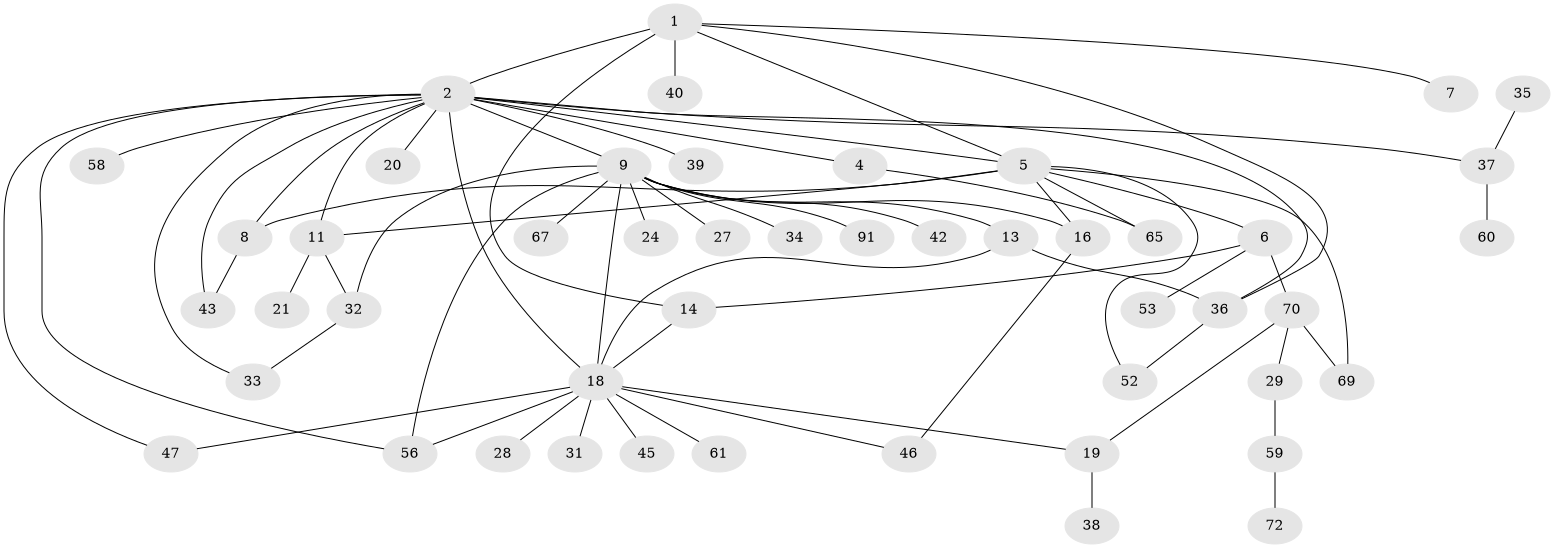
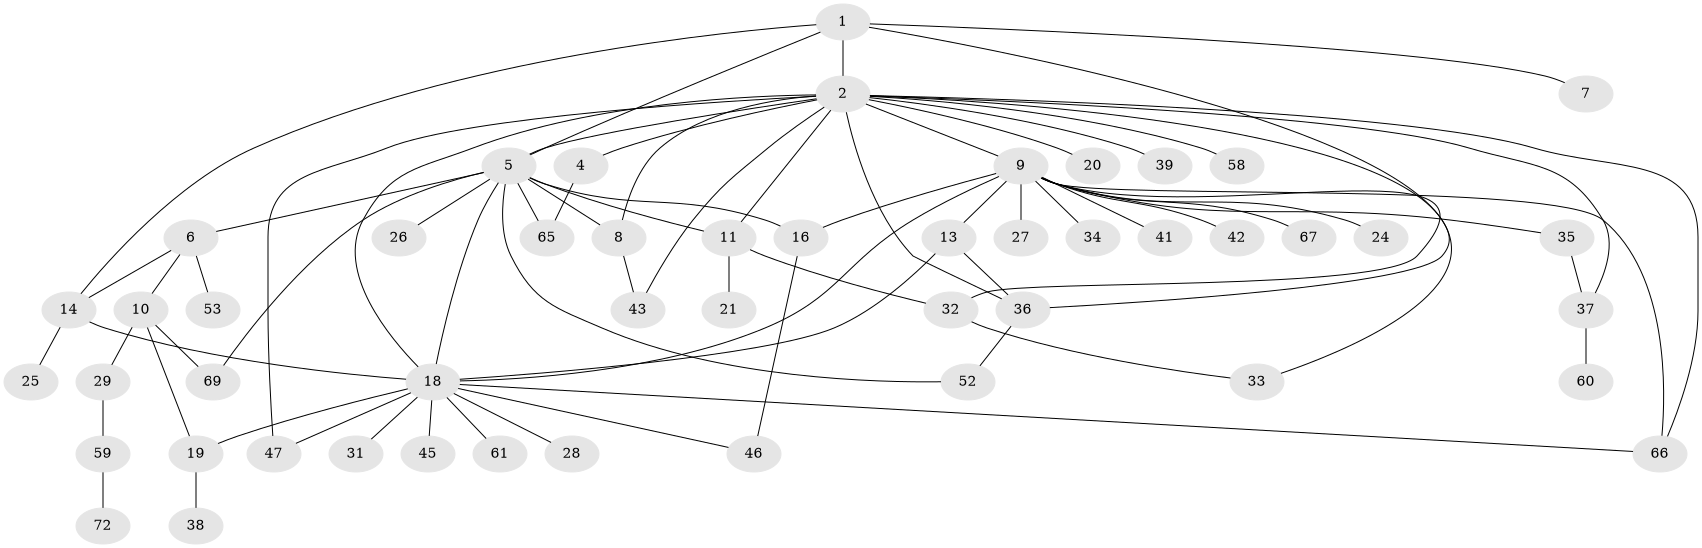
(675, 94) -> none
none -> (1340, 212)
none -> (399, 238)
(867, 238) -> (1165, 238)
none -> (460, 271)
(1292, 310) -> (141, 310)
none -> (31, 382)
(410, 454) -> (1660, 454)
